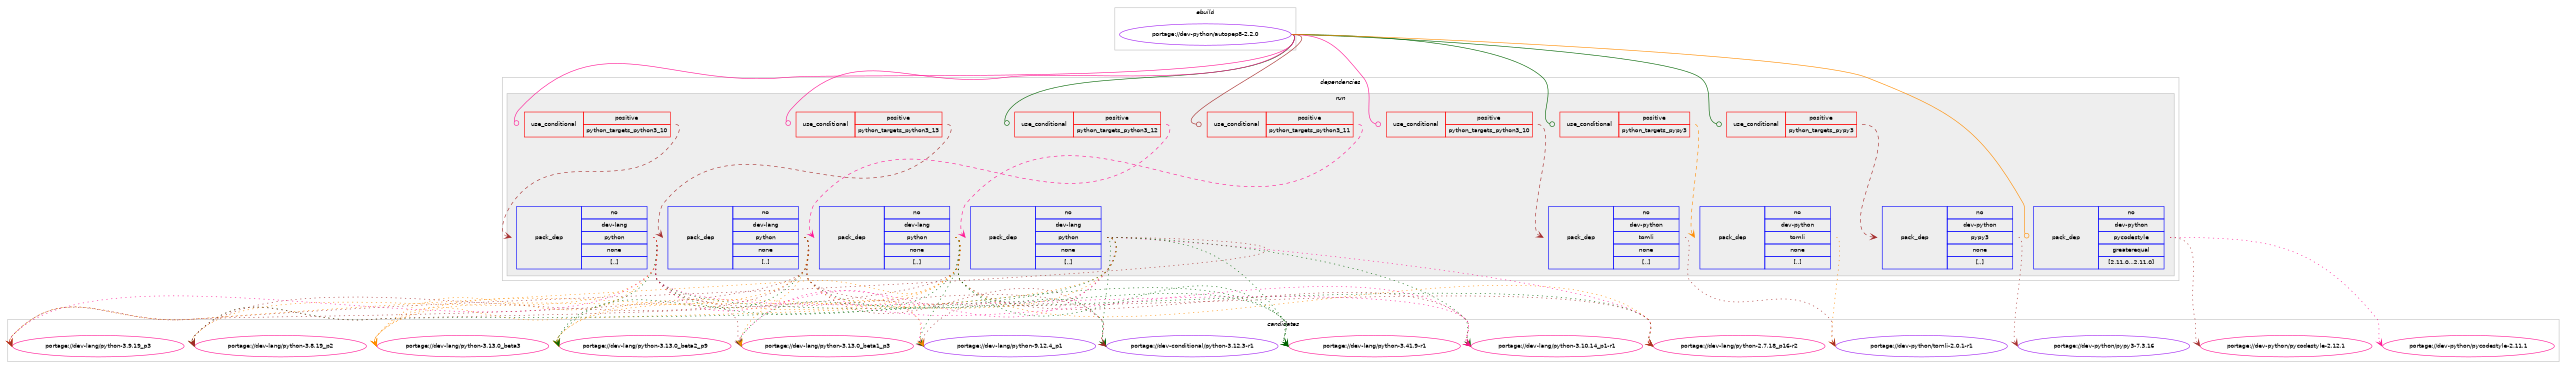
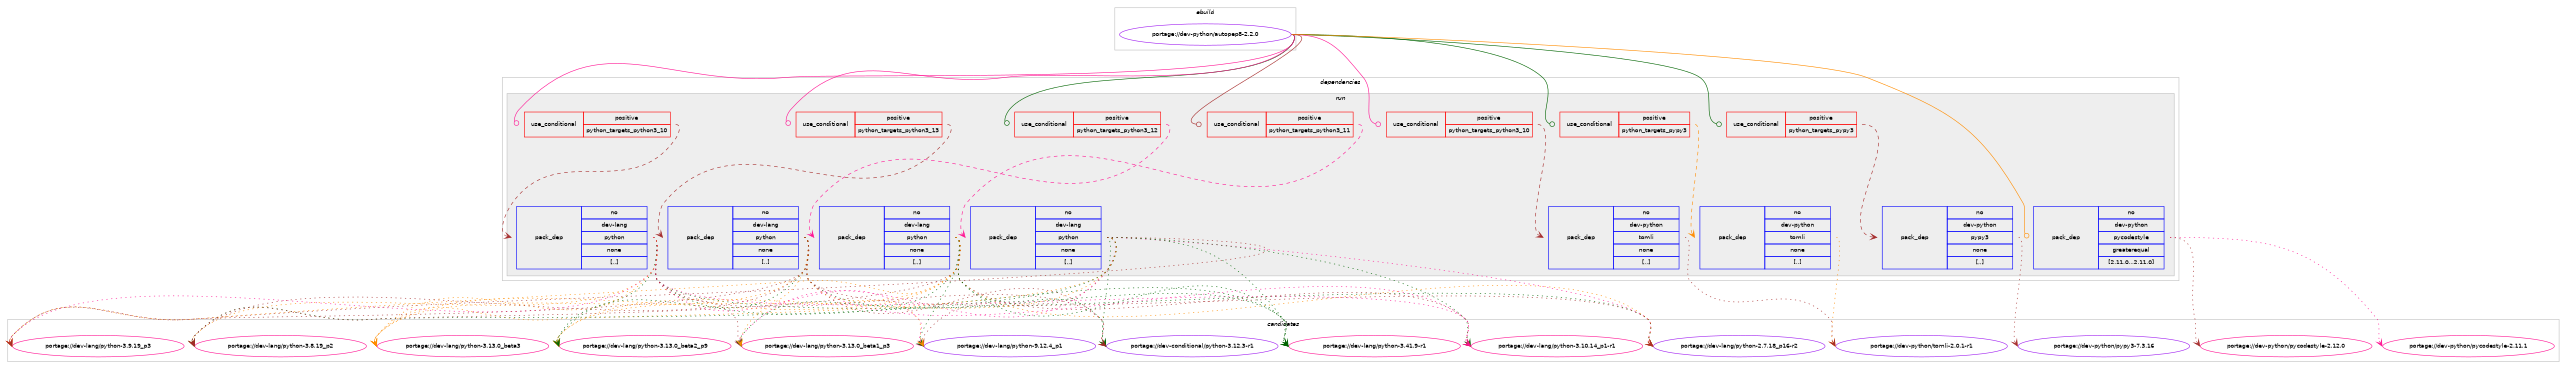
(1739, 346) -> (1739, 346)
(2286, 346) -> (2286, 346)
